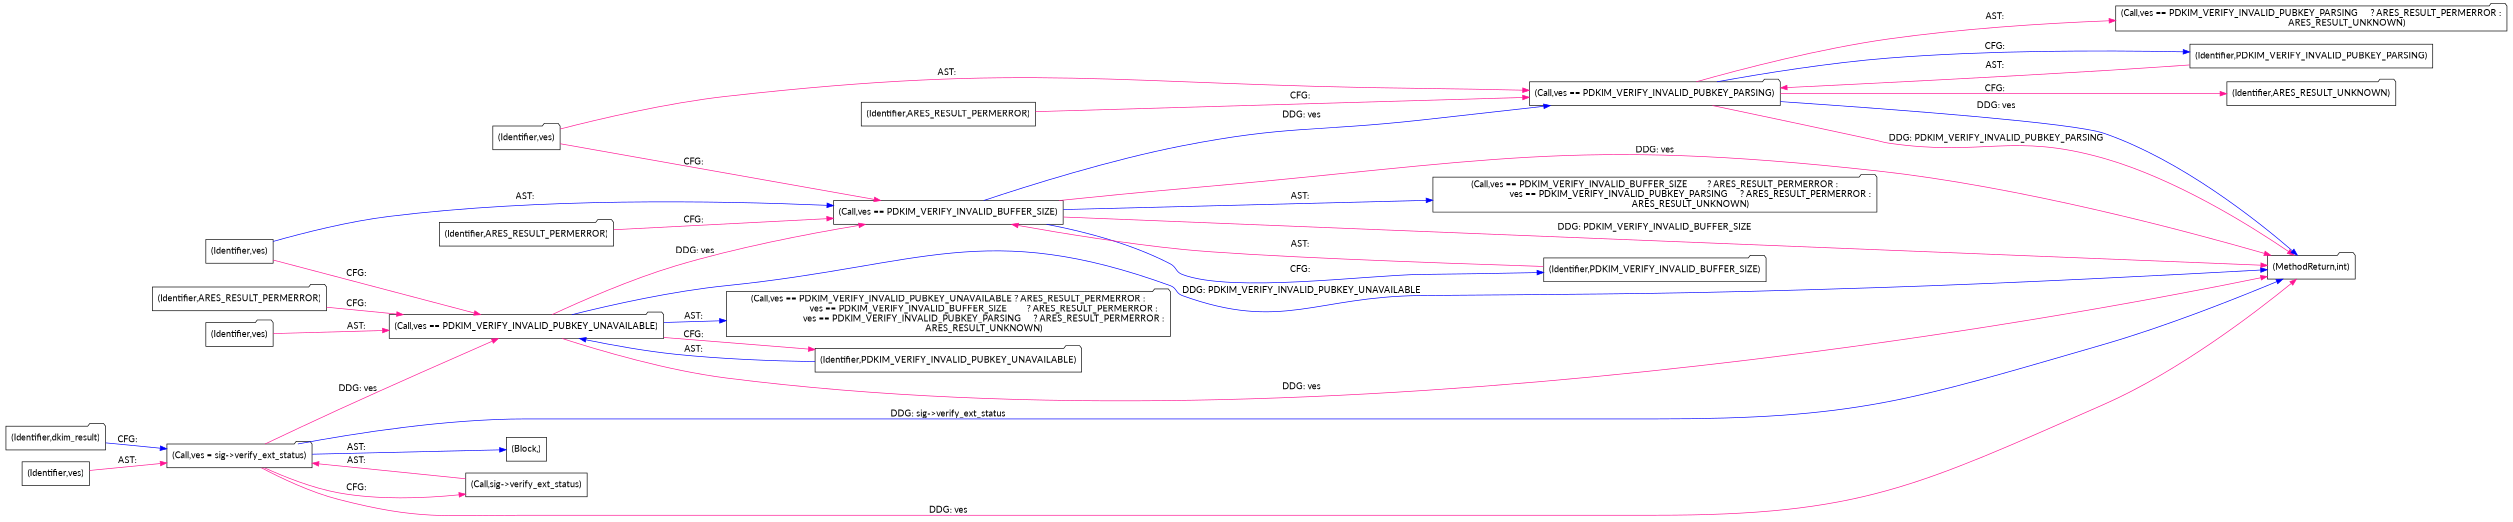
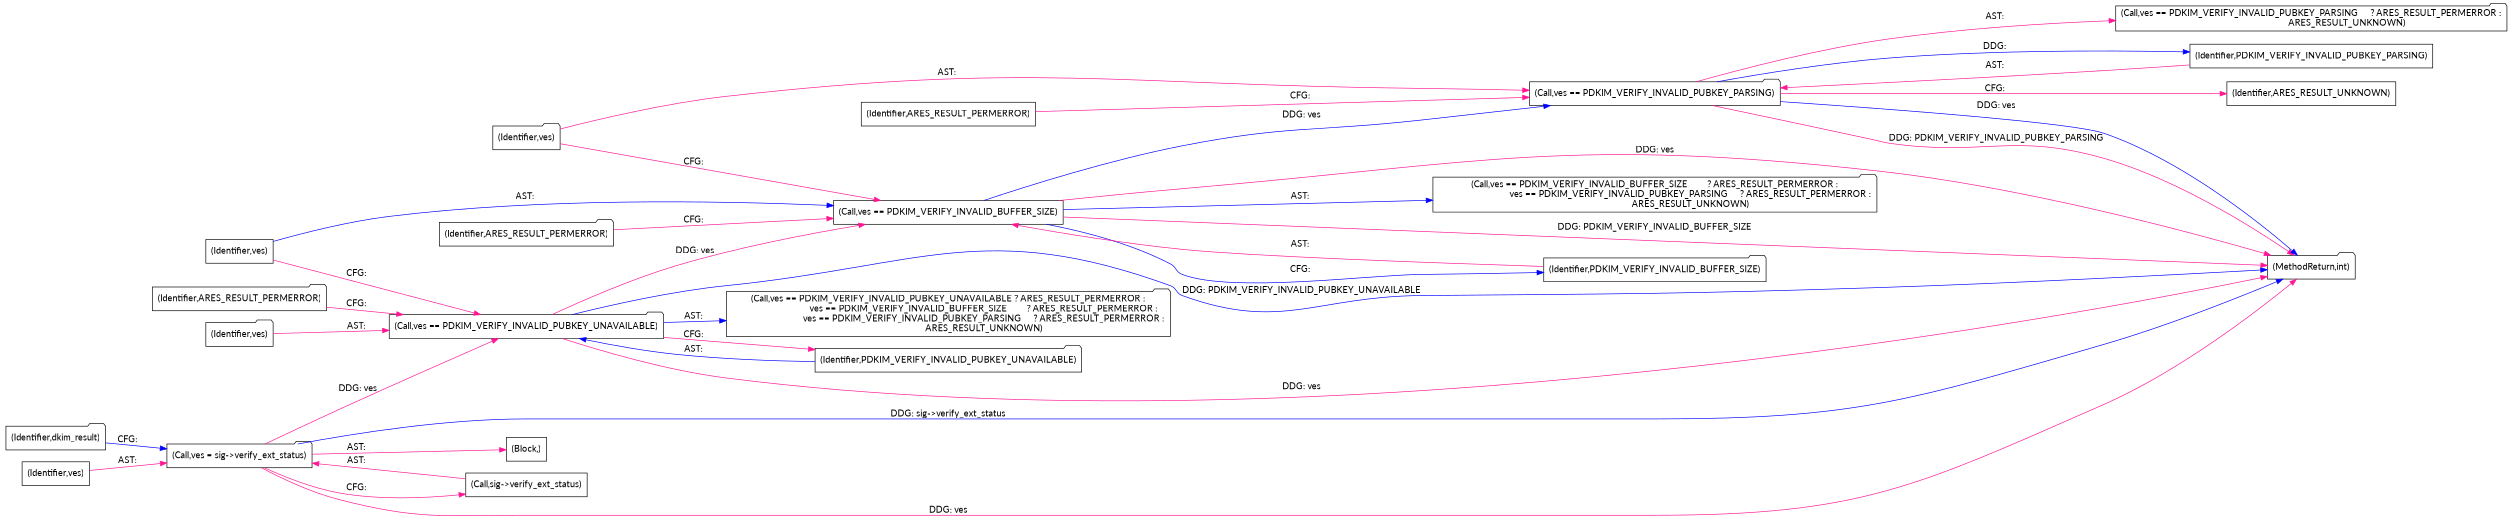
(1996, 47) -> (1996, 47)
(2311, 94) -> (2311, 94)
(406, 452) -> (406, 452)
